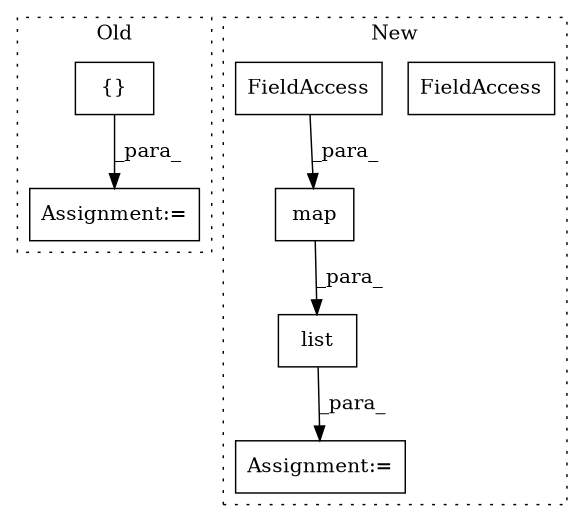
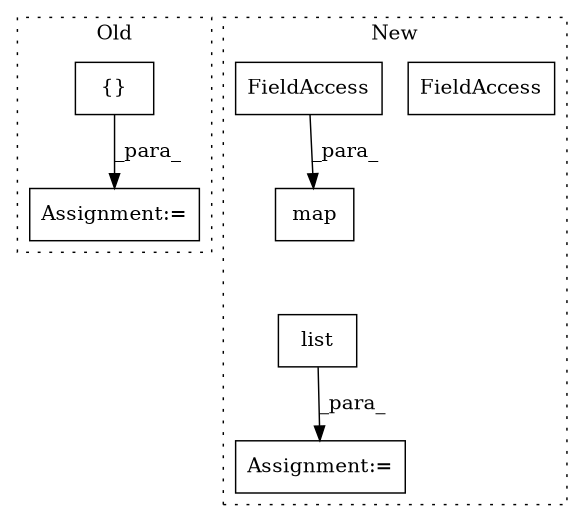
(316, 270) -> none
